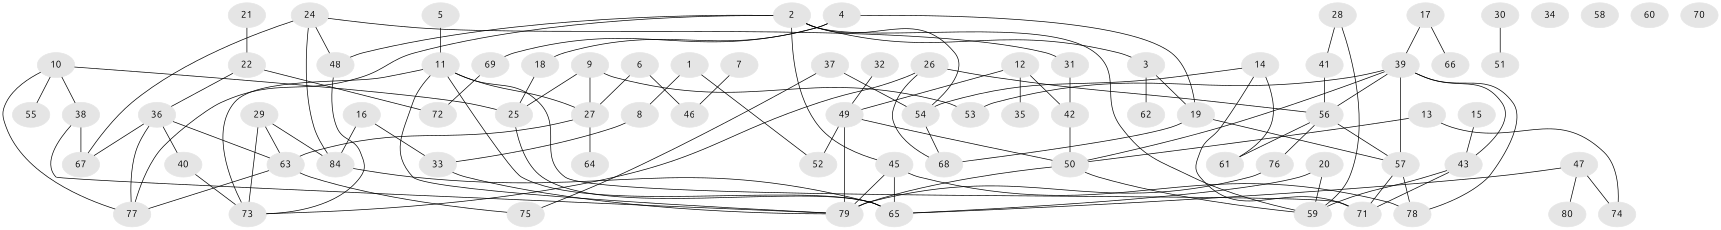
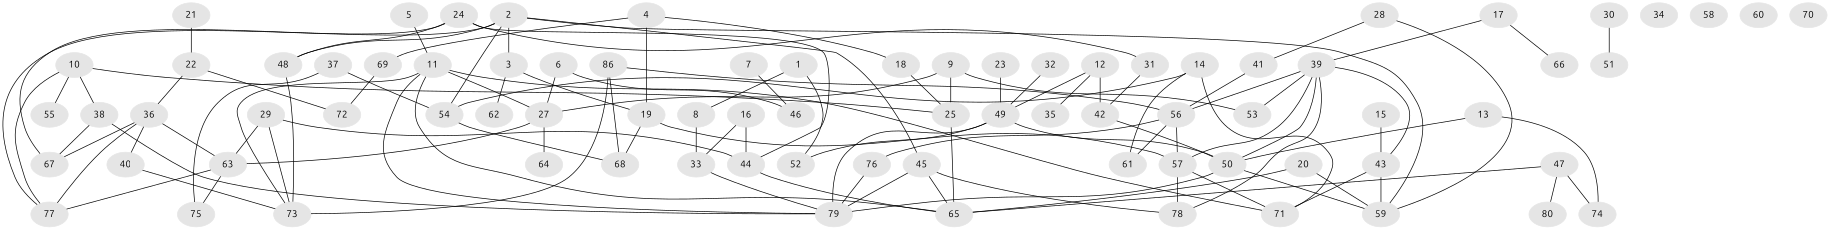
(930, 65) -> (608, 65)
none -> (1001, 65)
(335, 165) -> (746, 165)
